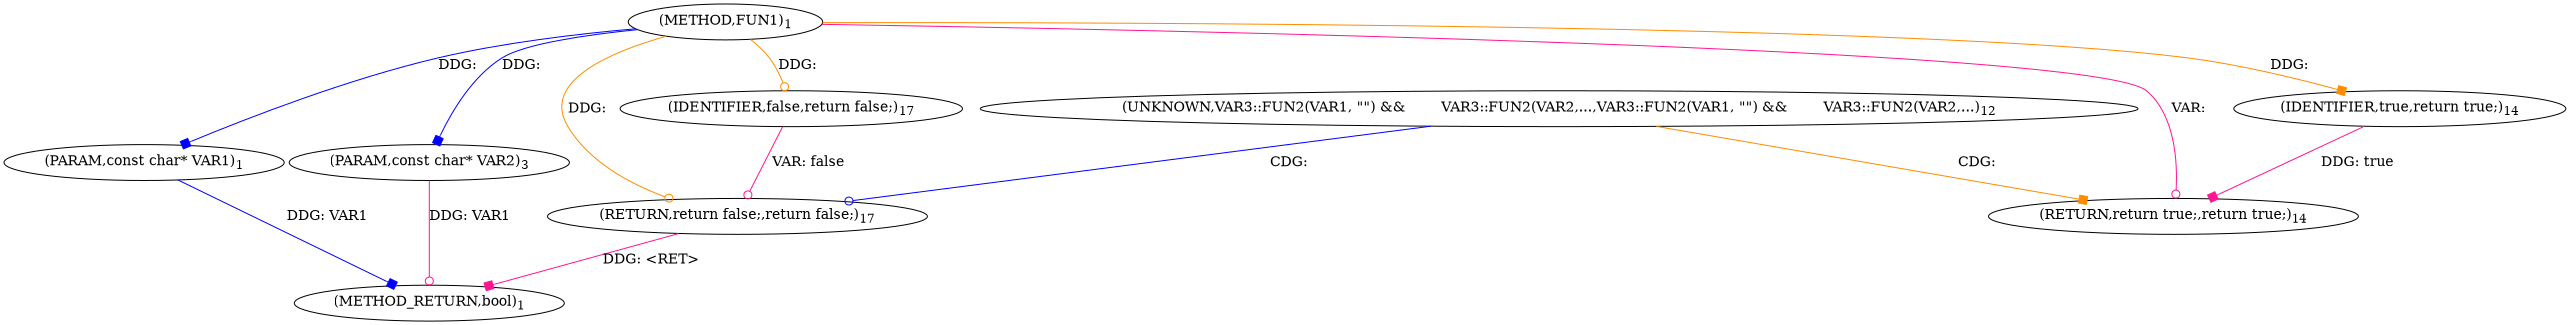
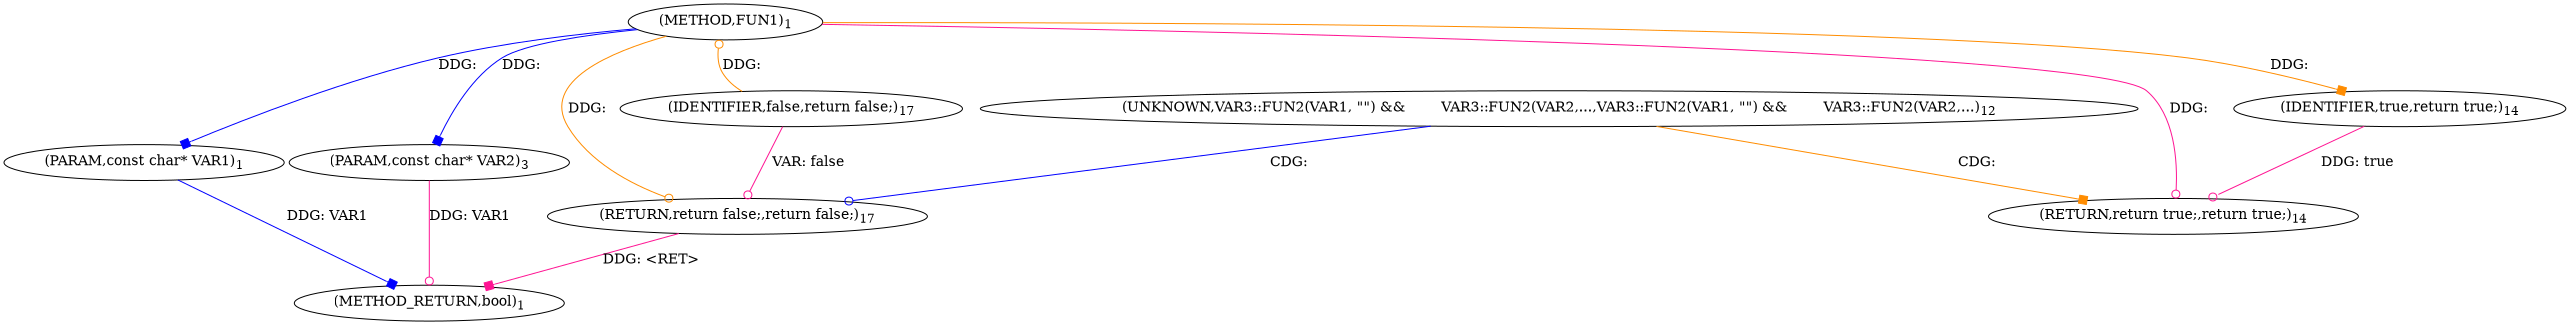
(770, 59) -> (723, 74)
(2191, 109) -> (2191, 109)
(2291, 160) -> (2291, 160)
